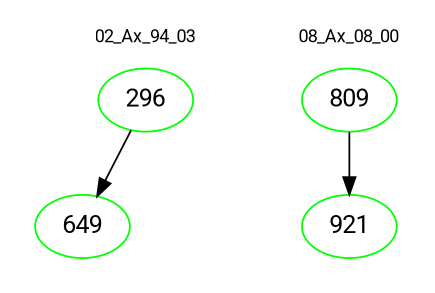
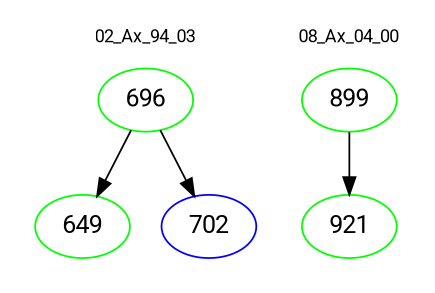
(349, 38) -> (349, 38)
(146, 100) -> (146, 100)
(349, 100) -> (349, 100)
none -> (209, 226)
